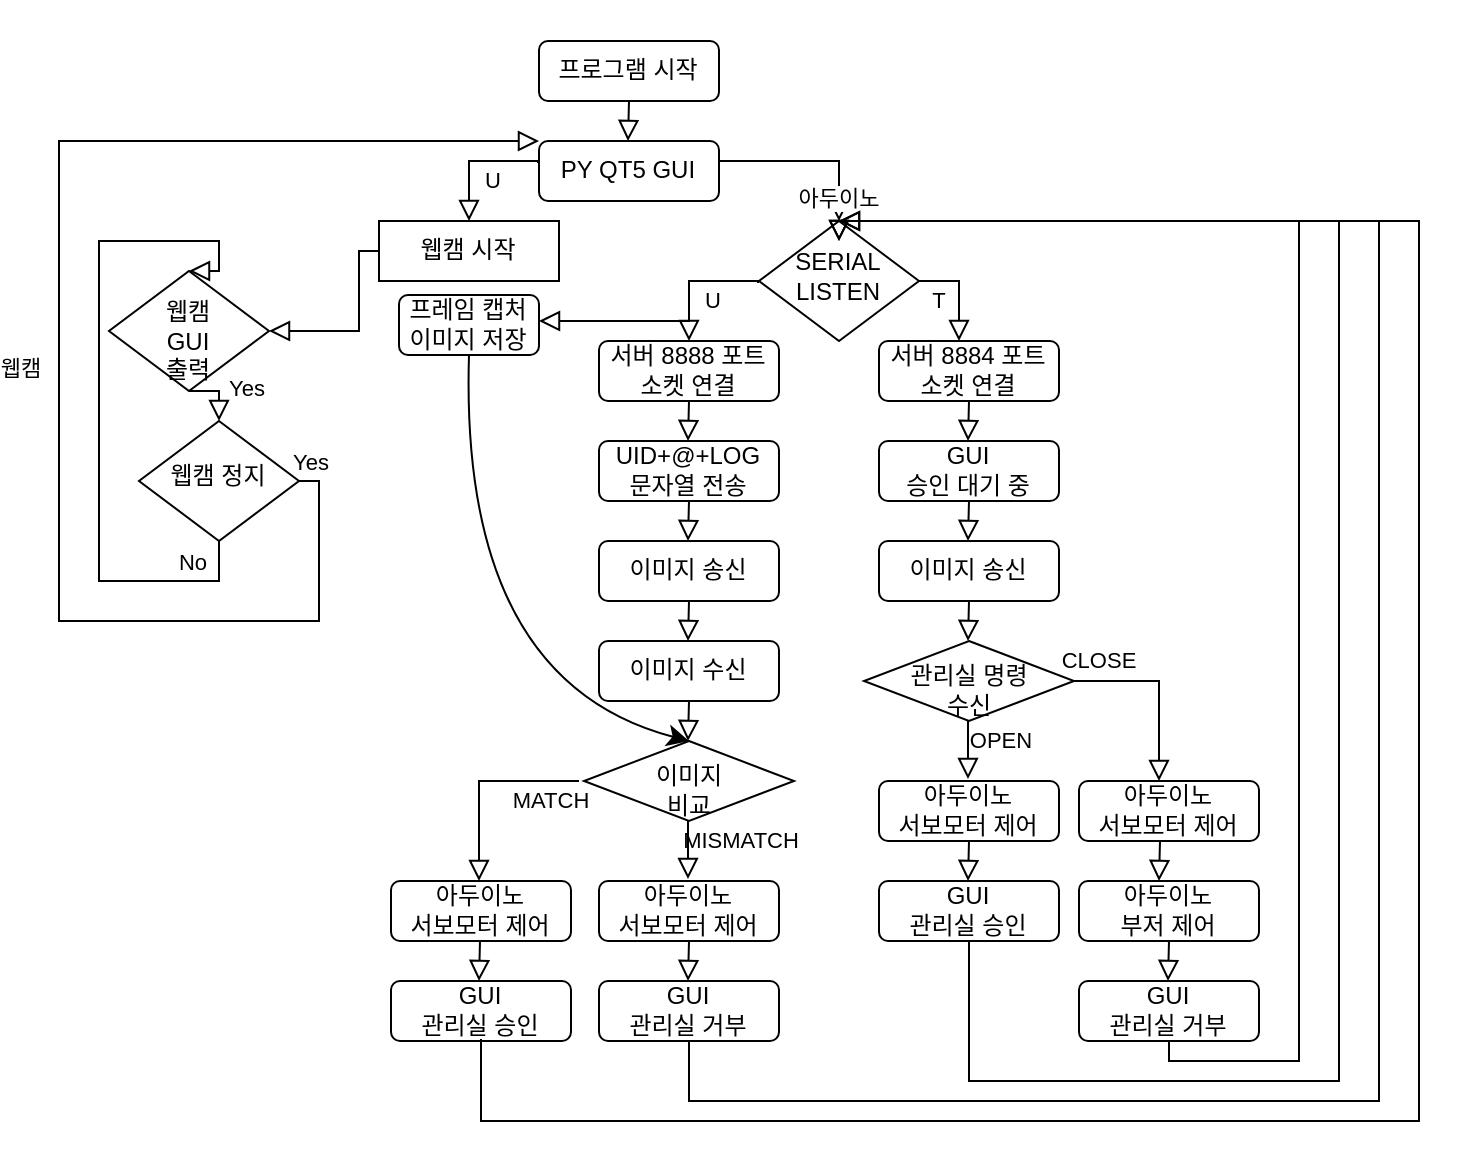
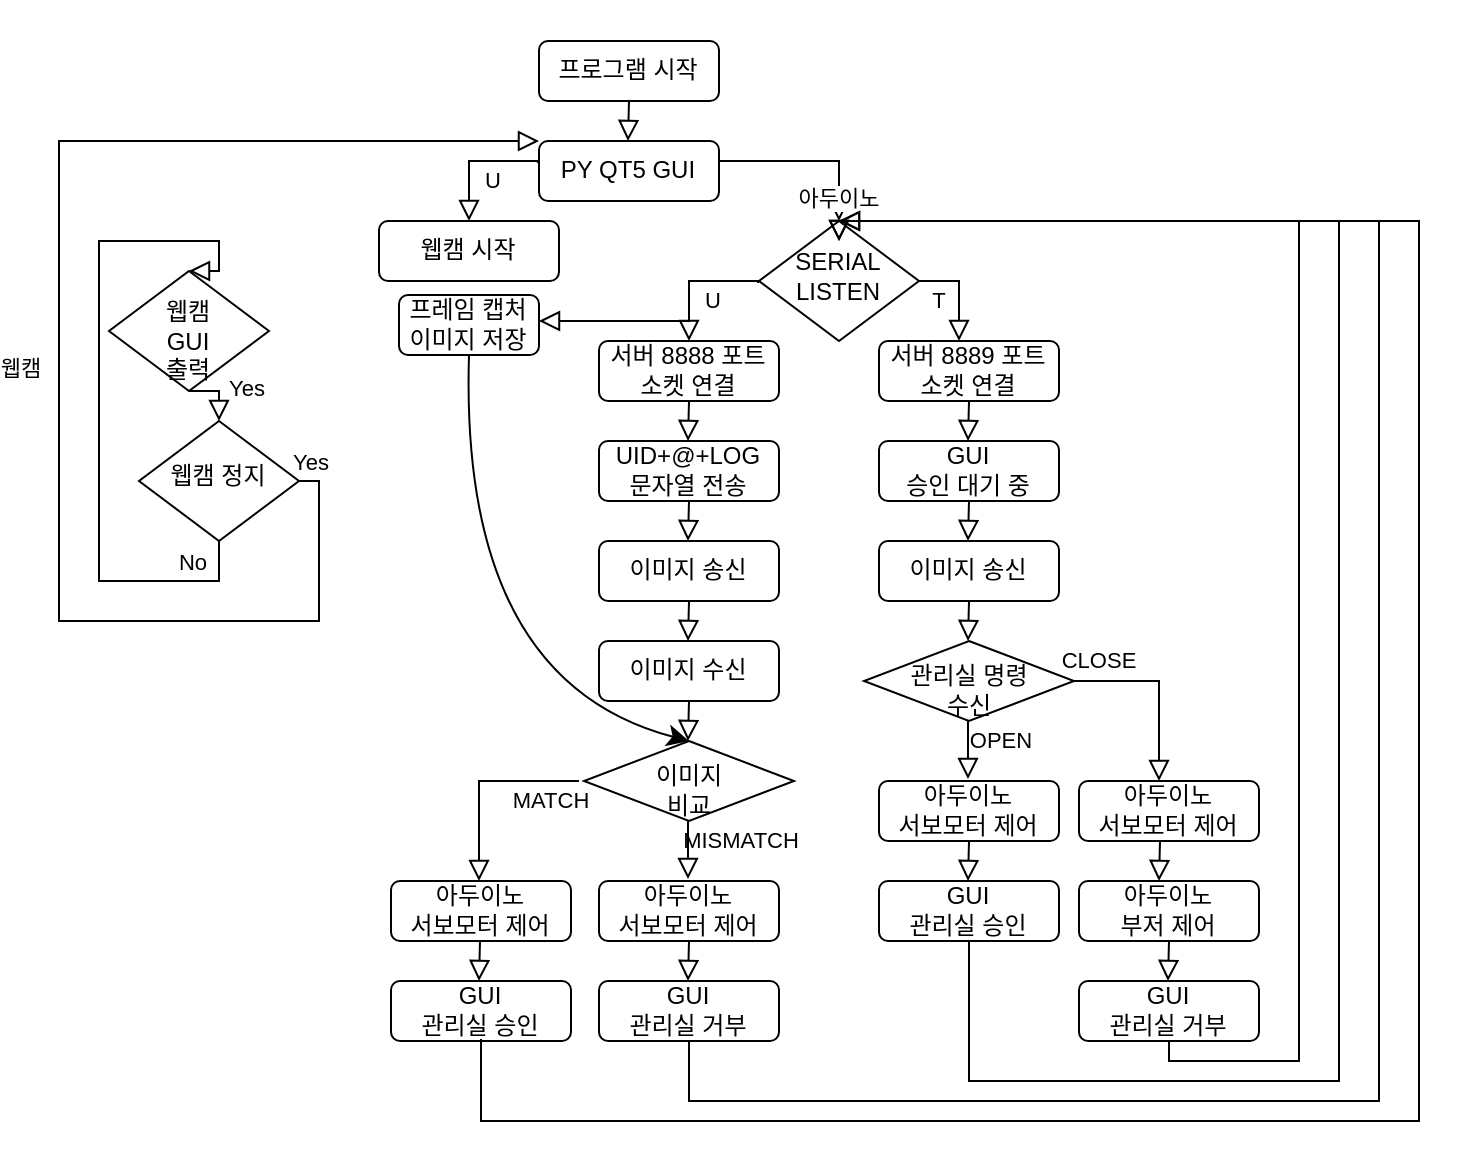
(469, 251) -> (469, 251)
(359, 315) -> none
(969, 371) -> (969, 371)
